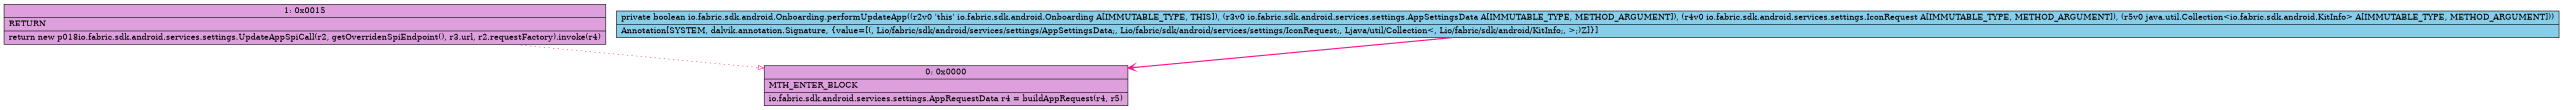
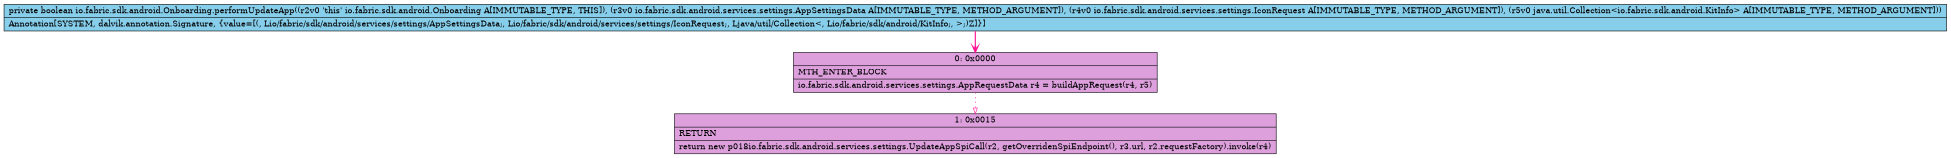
(635, 56) -> (975, 100)
